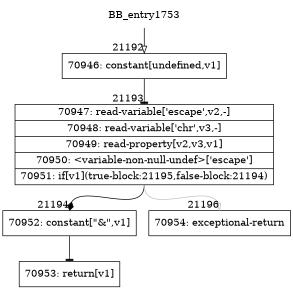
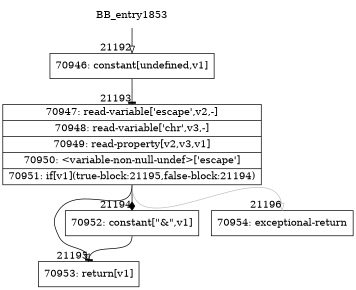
(144, 15) -> (132, 15)
none -> (68, 202)
